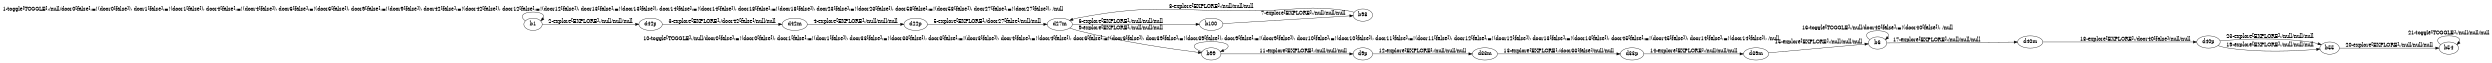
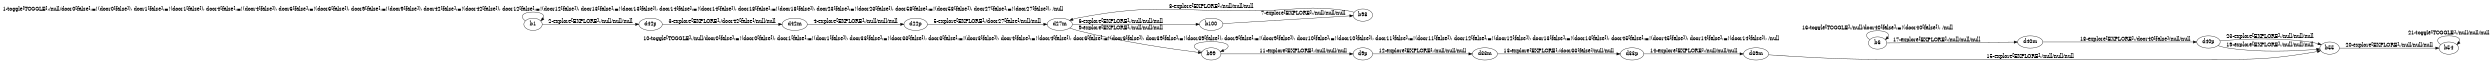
(1817, 48) -> (2043, 59)
